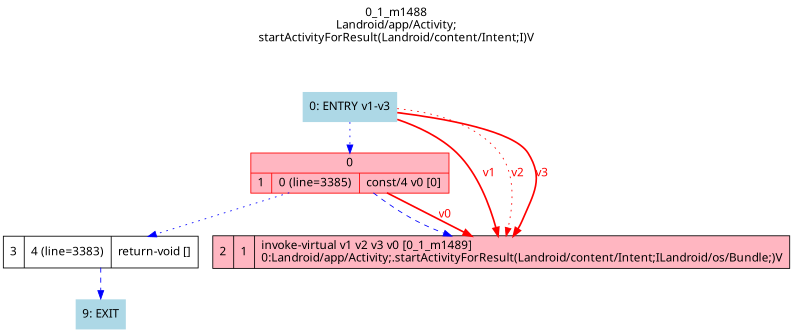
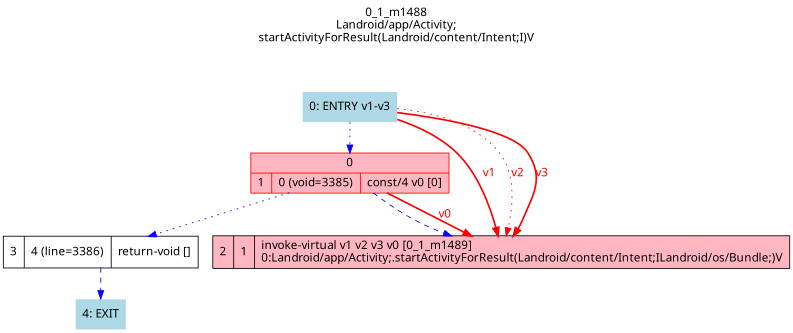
(316, 183) -> (316, 183)
(68, 252) -> (68, 252)
(101, 314) -> (101, 314)
